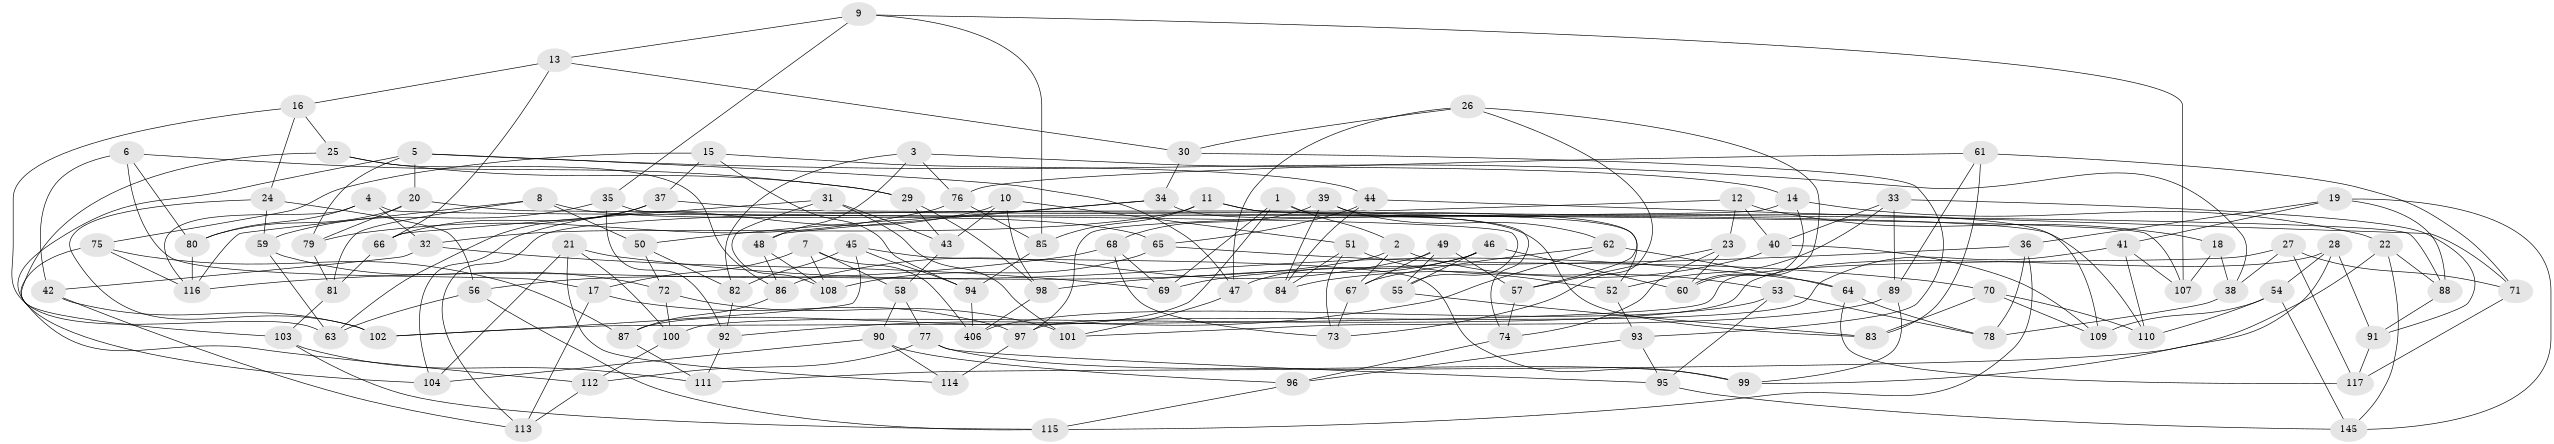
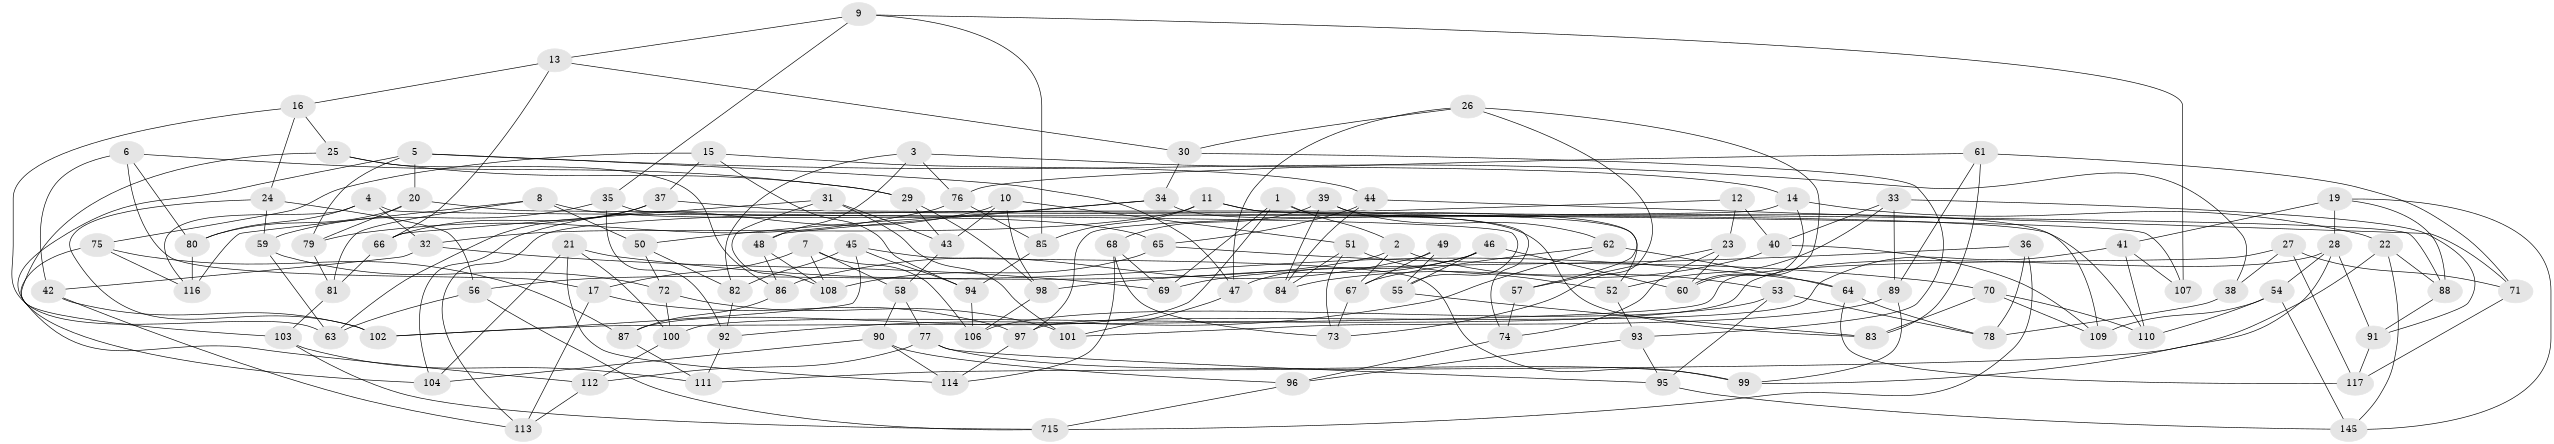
(2208, 218) -> (2335, 223)
(2218, 245) -> none
(1480, 268) -> none
(654, 276) -> (1089, 352)
(973, 338) -> (973, 338)
(1050, 430) -> (1050, 430)
